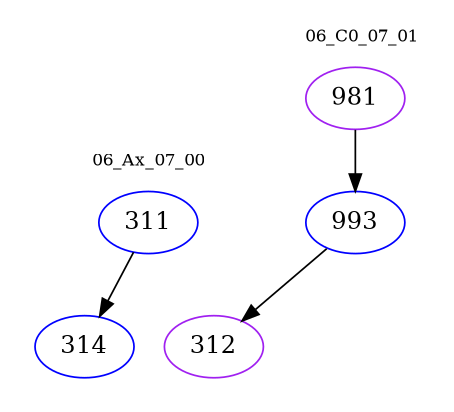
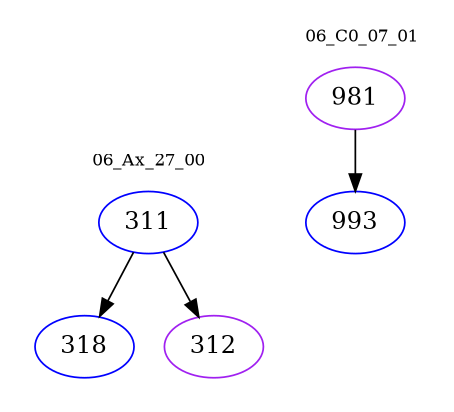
(149, 161) -> (149, 161)
(291, 279) -> (177, 277)
(85, 347) -> (85, 347)
